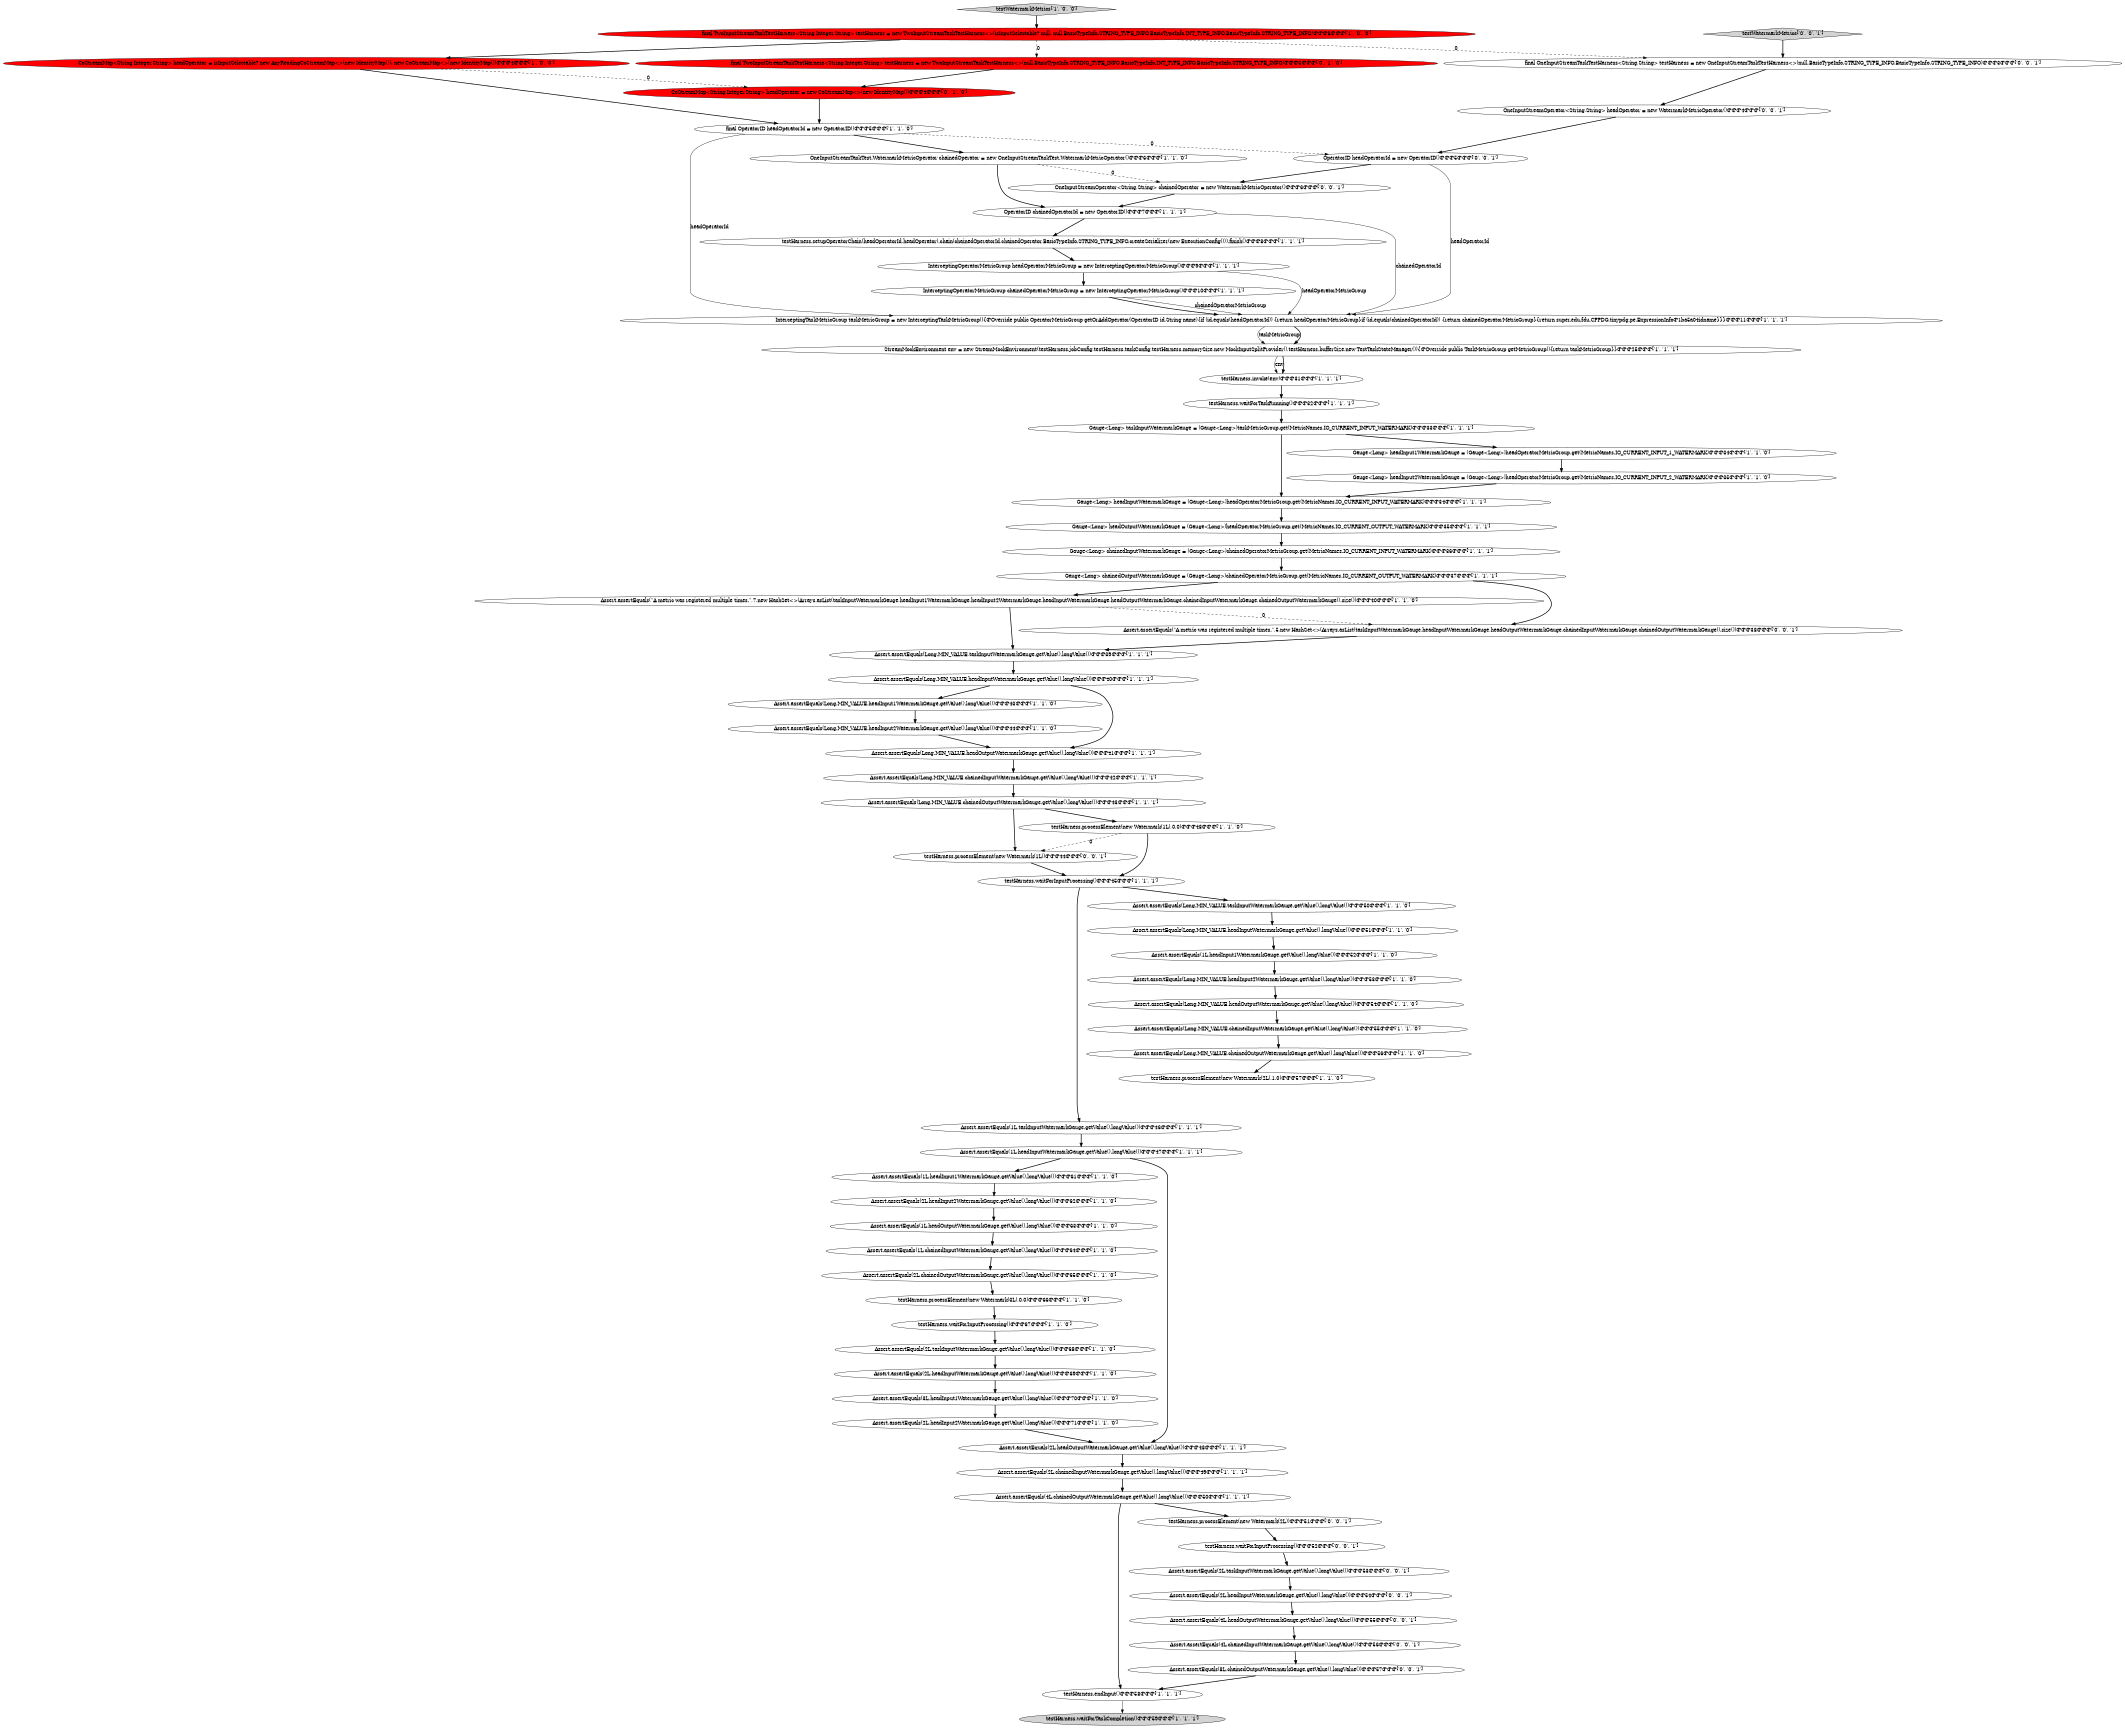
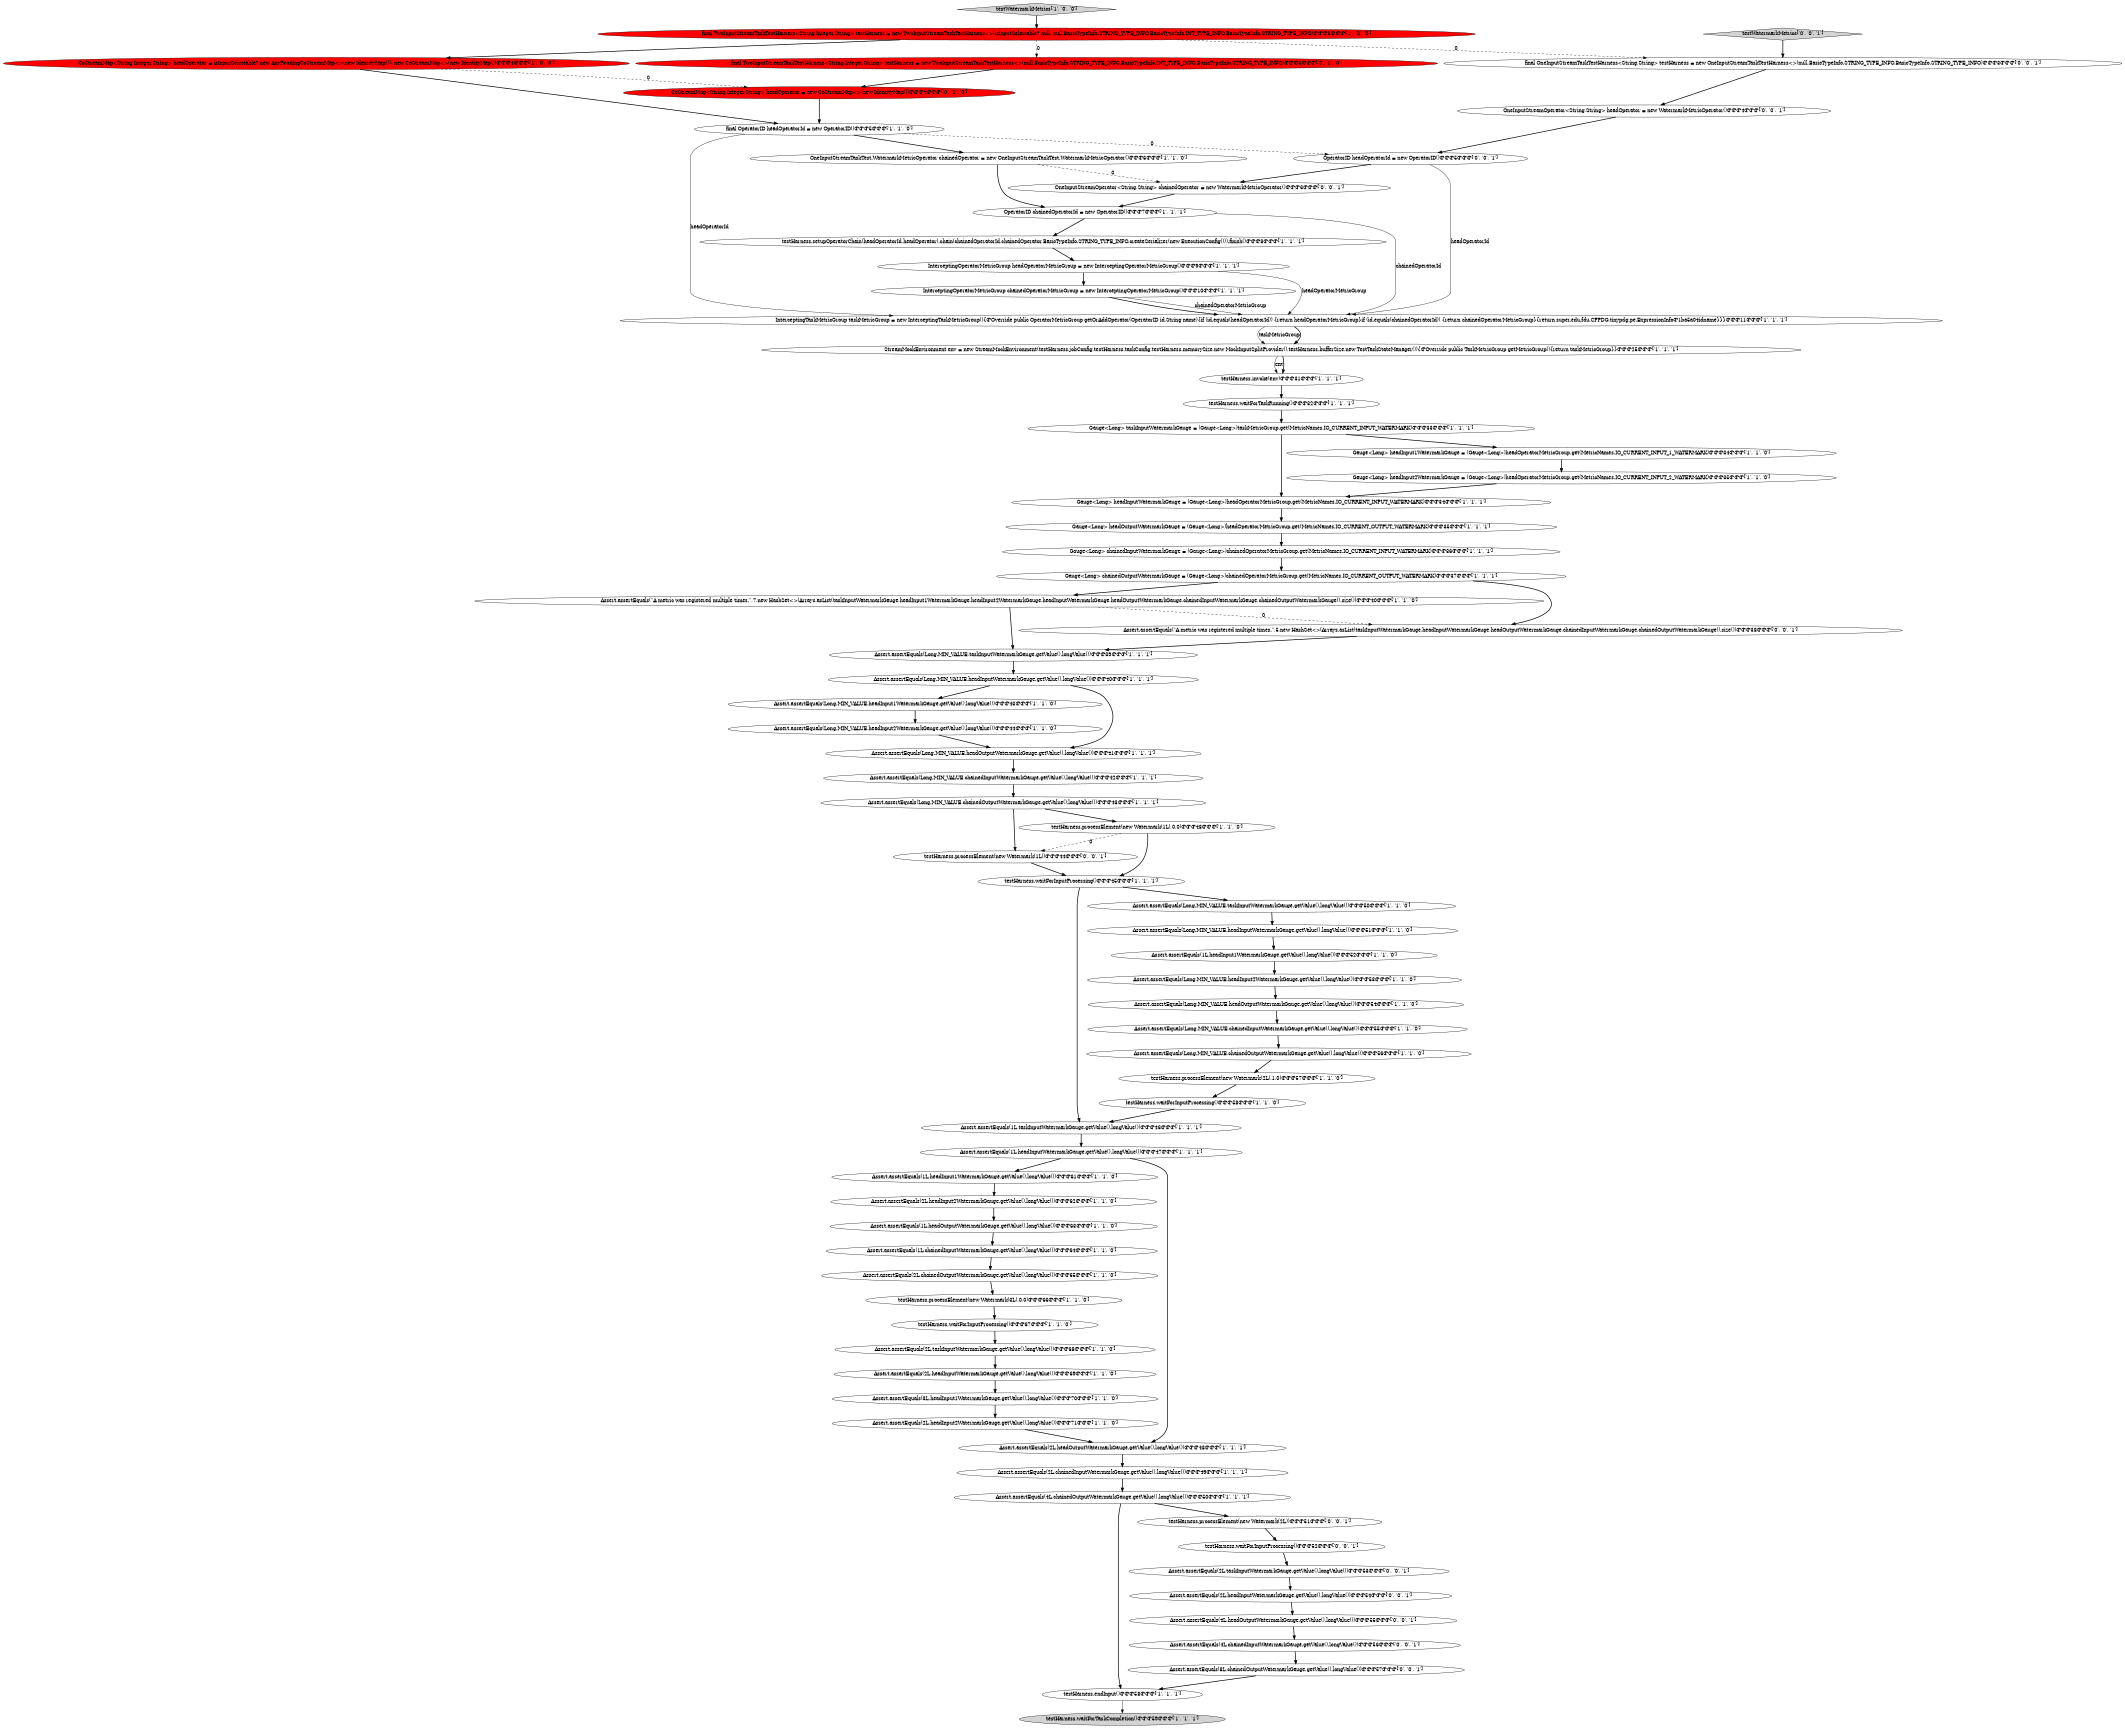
none -> (1202, 1103)
